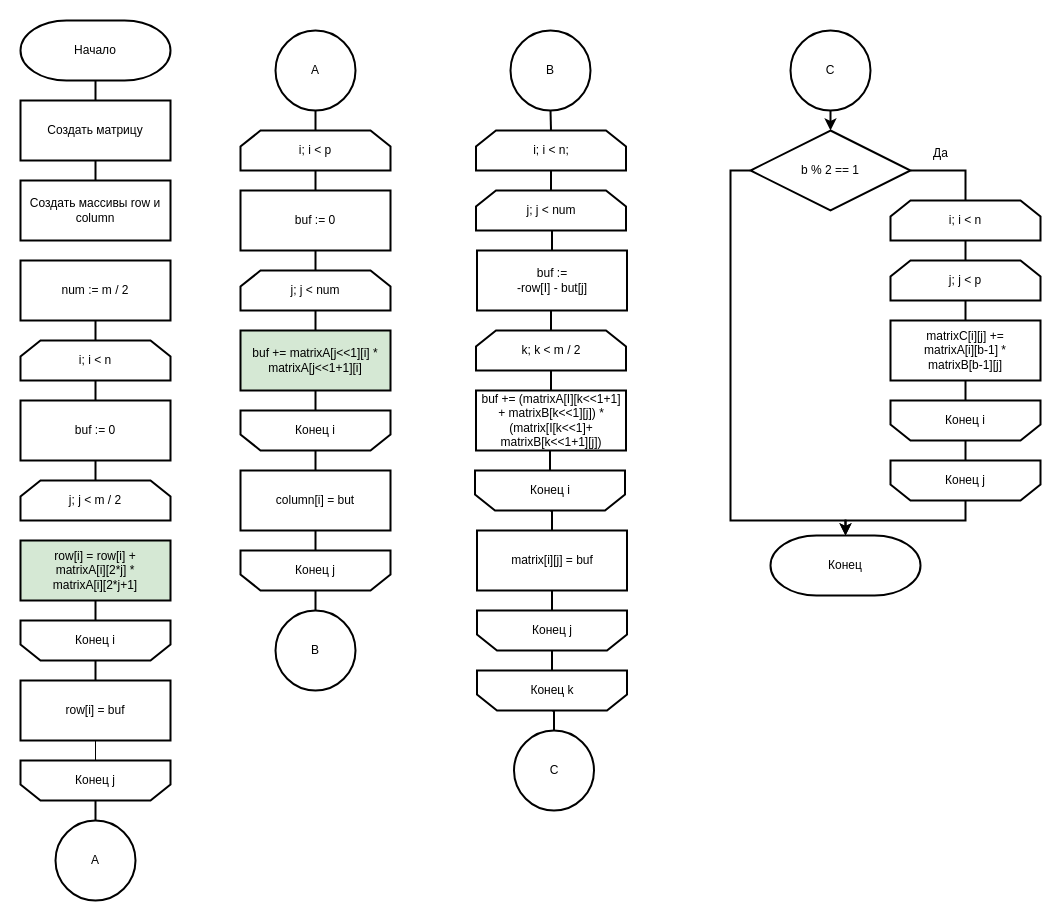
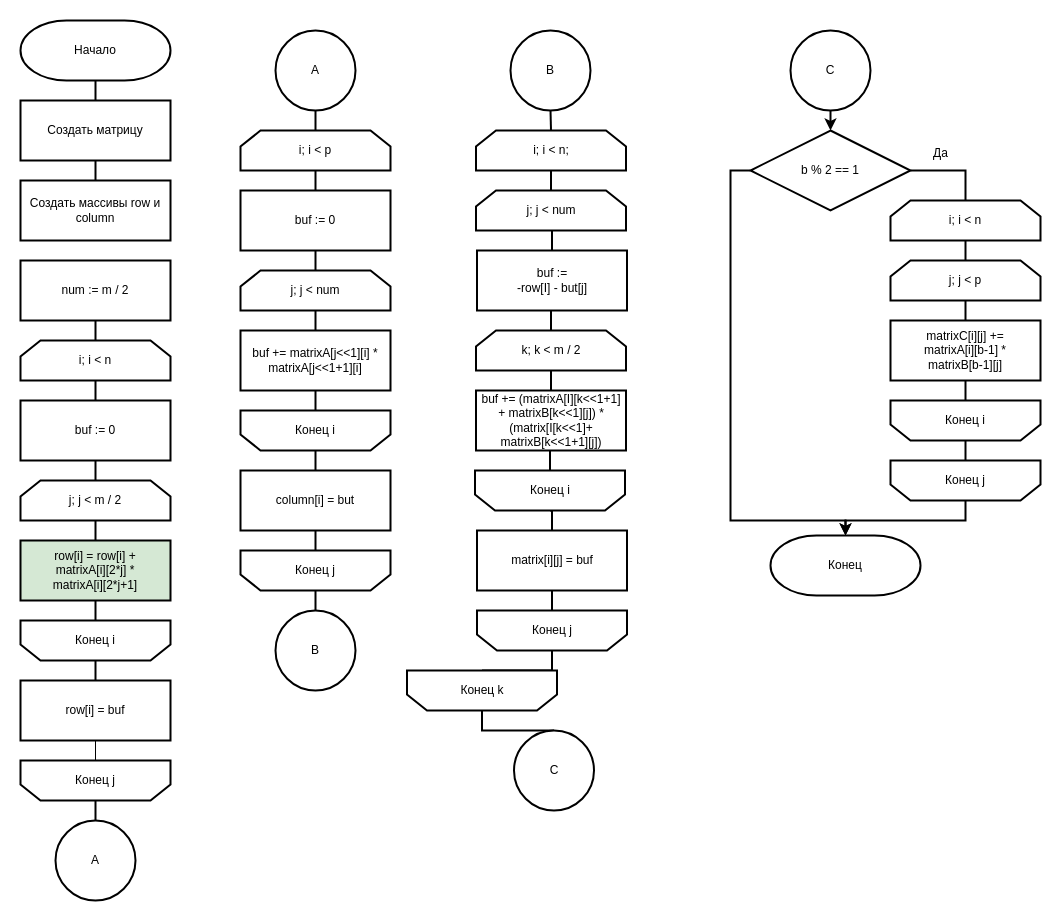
(316, 361) -> (316, 361)
none -> (96, 531)
(552, 691) -> (482, 691)
